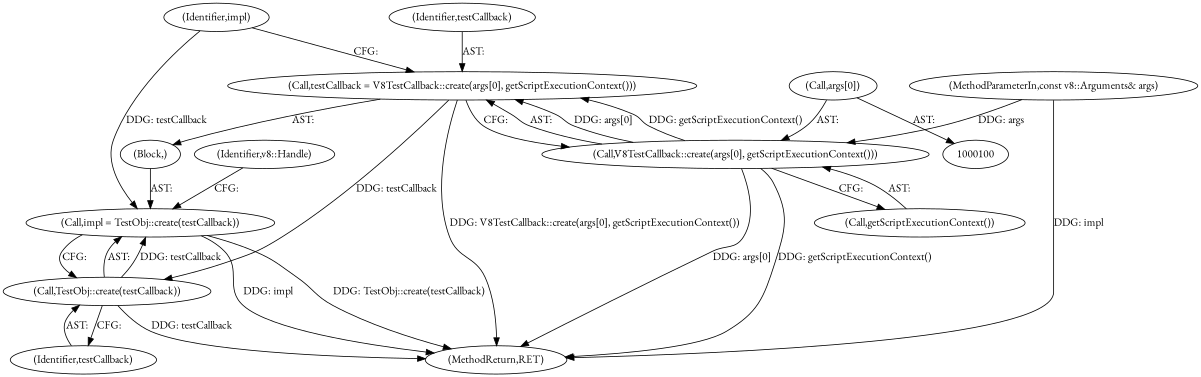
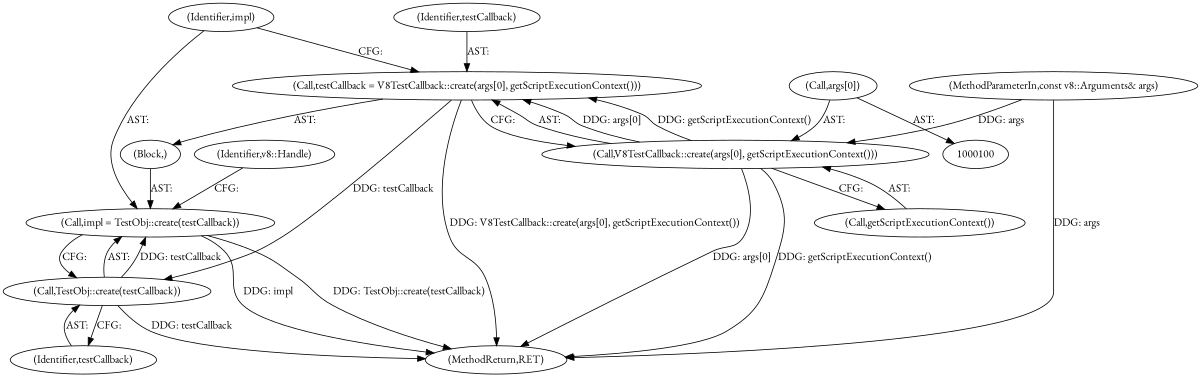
(167, 120) -> (139, 120)
(1079, 223) -> (1077, 223)
